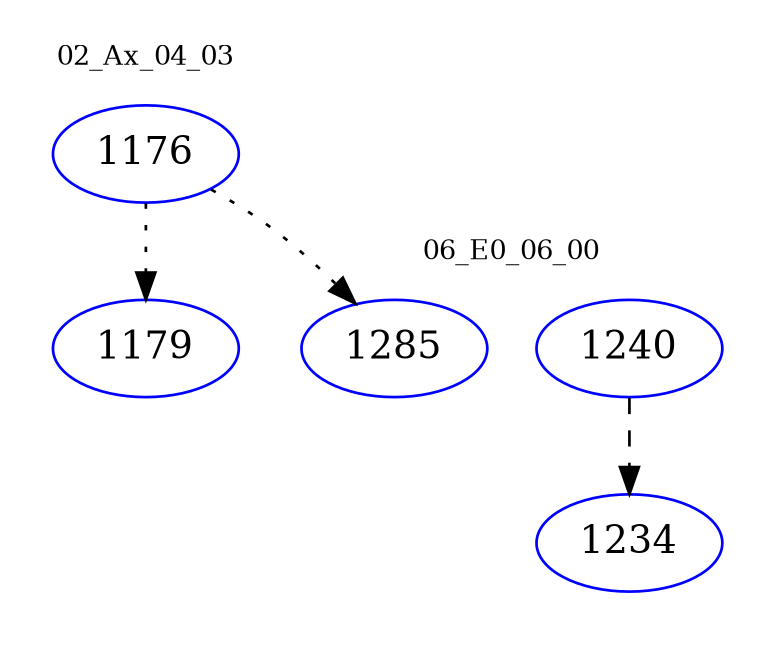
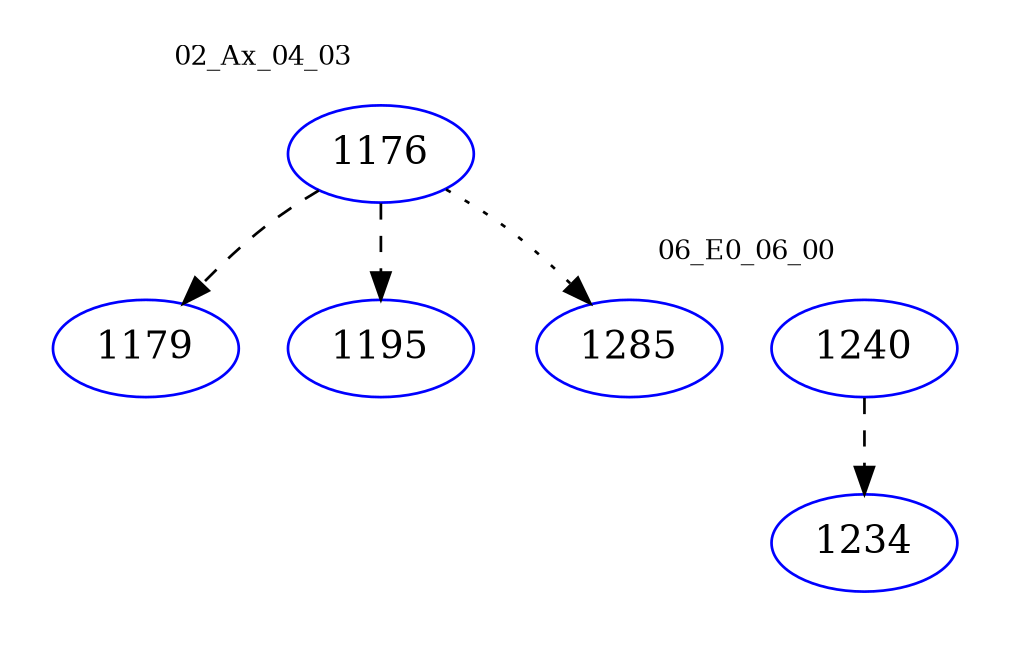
(146, 238) -> (257, 233)
none -> (381, 348)
